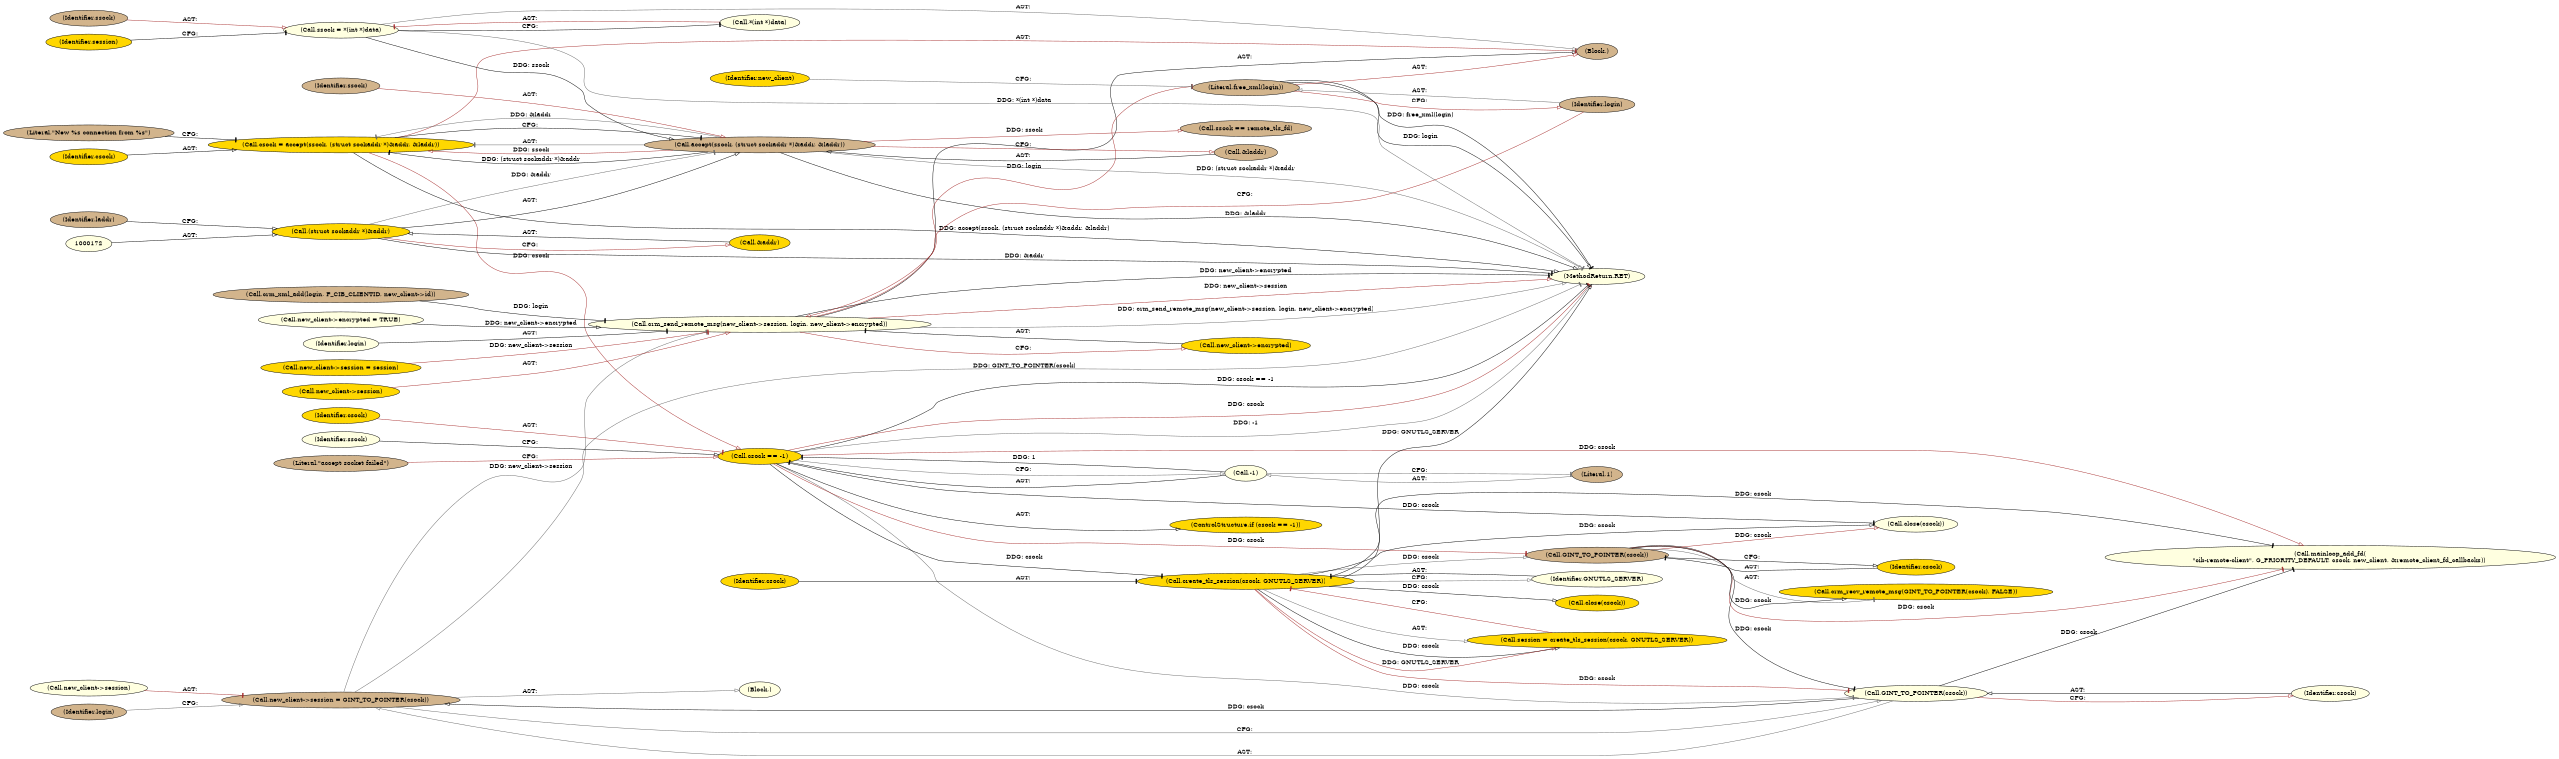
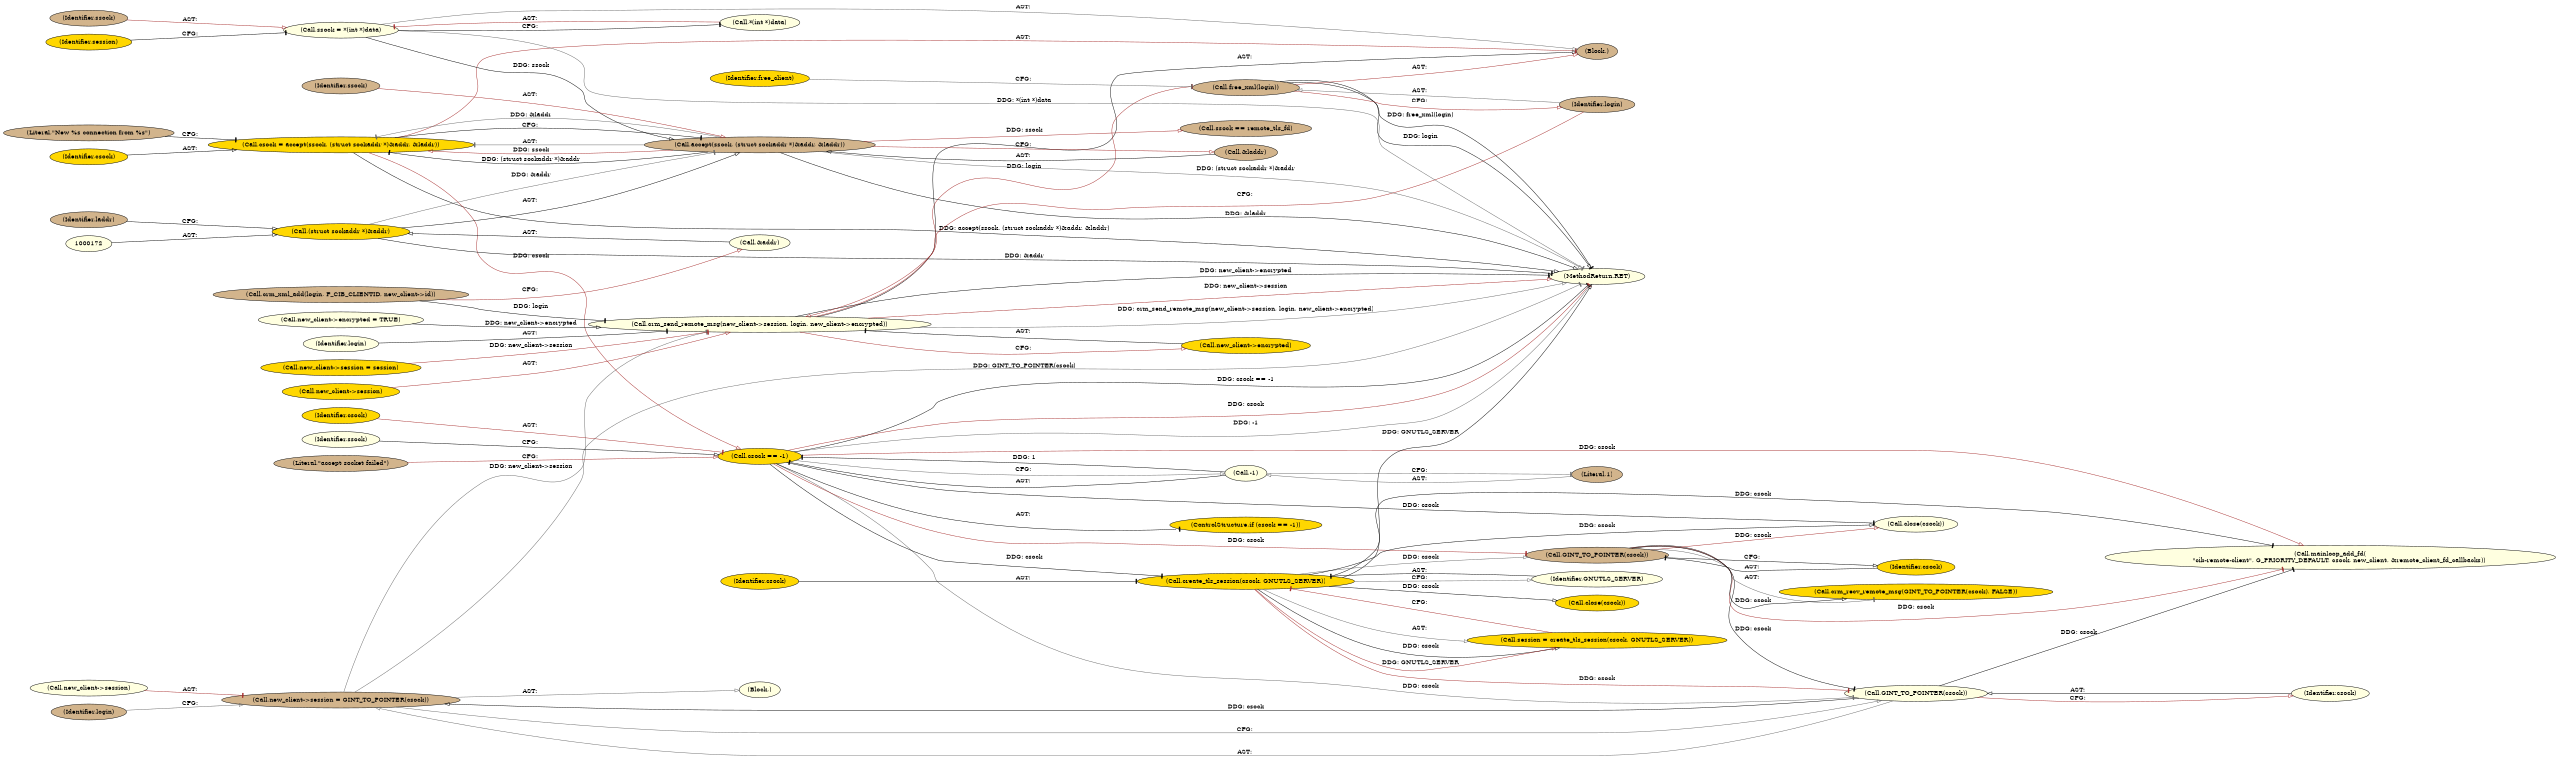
(760, 78) -> (760, 78)
(1246, 88) -> (1246, 88)
(760, 243) -> (760, 243)
(555, 250) -> (591, 291)
(972, 522) -> (972, 522)
